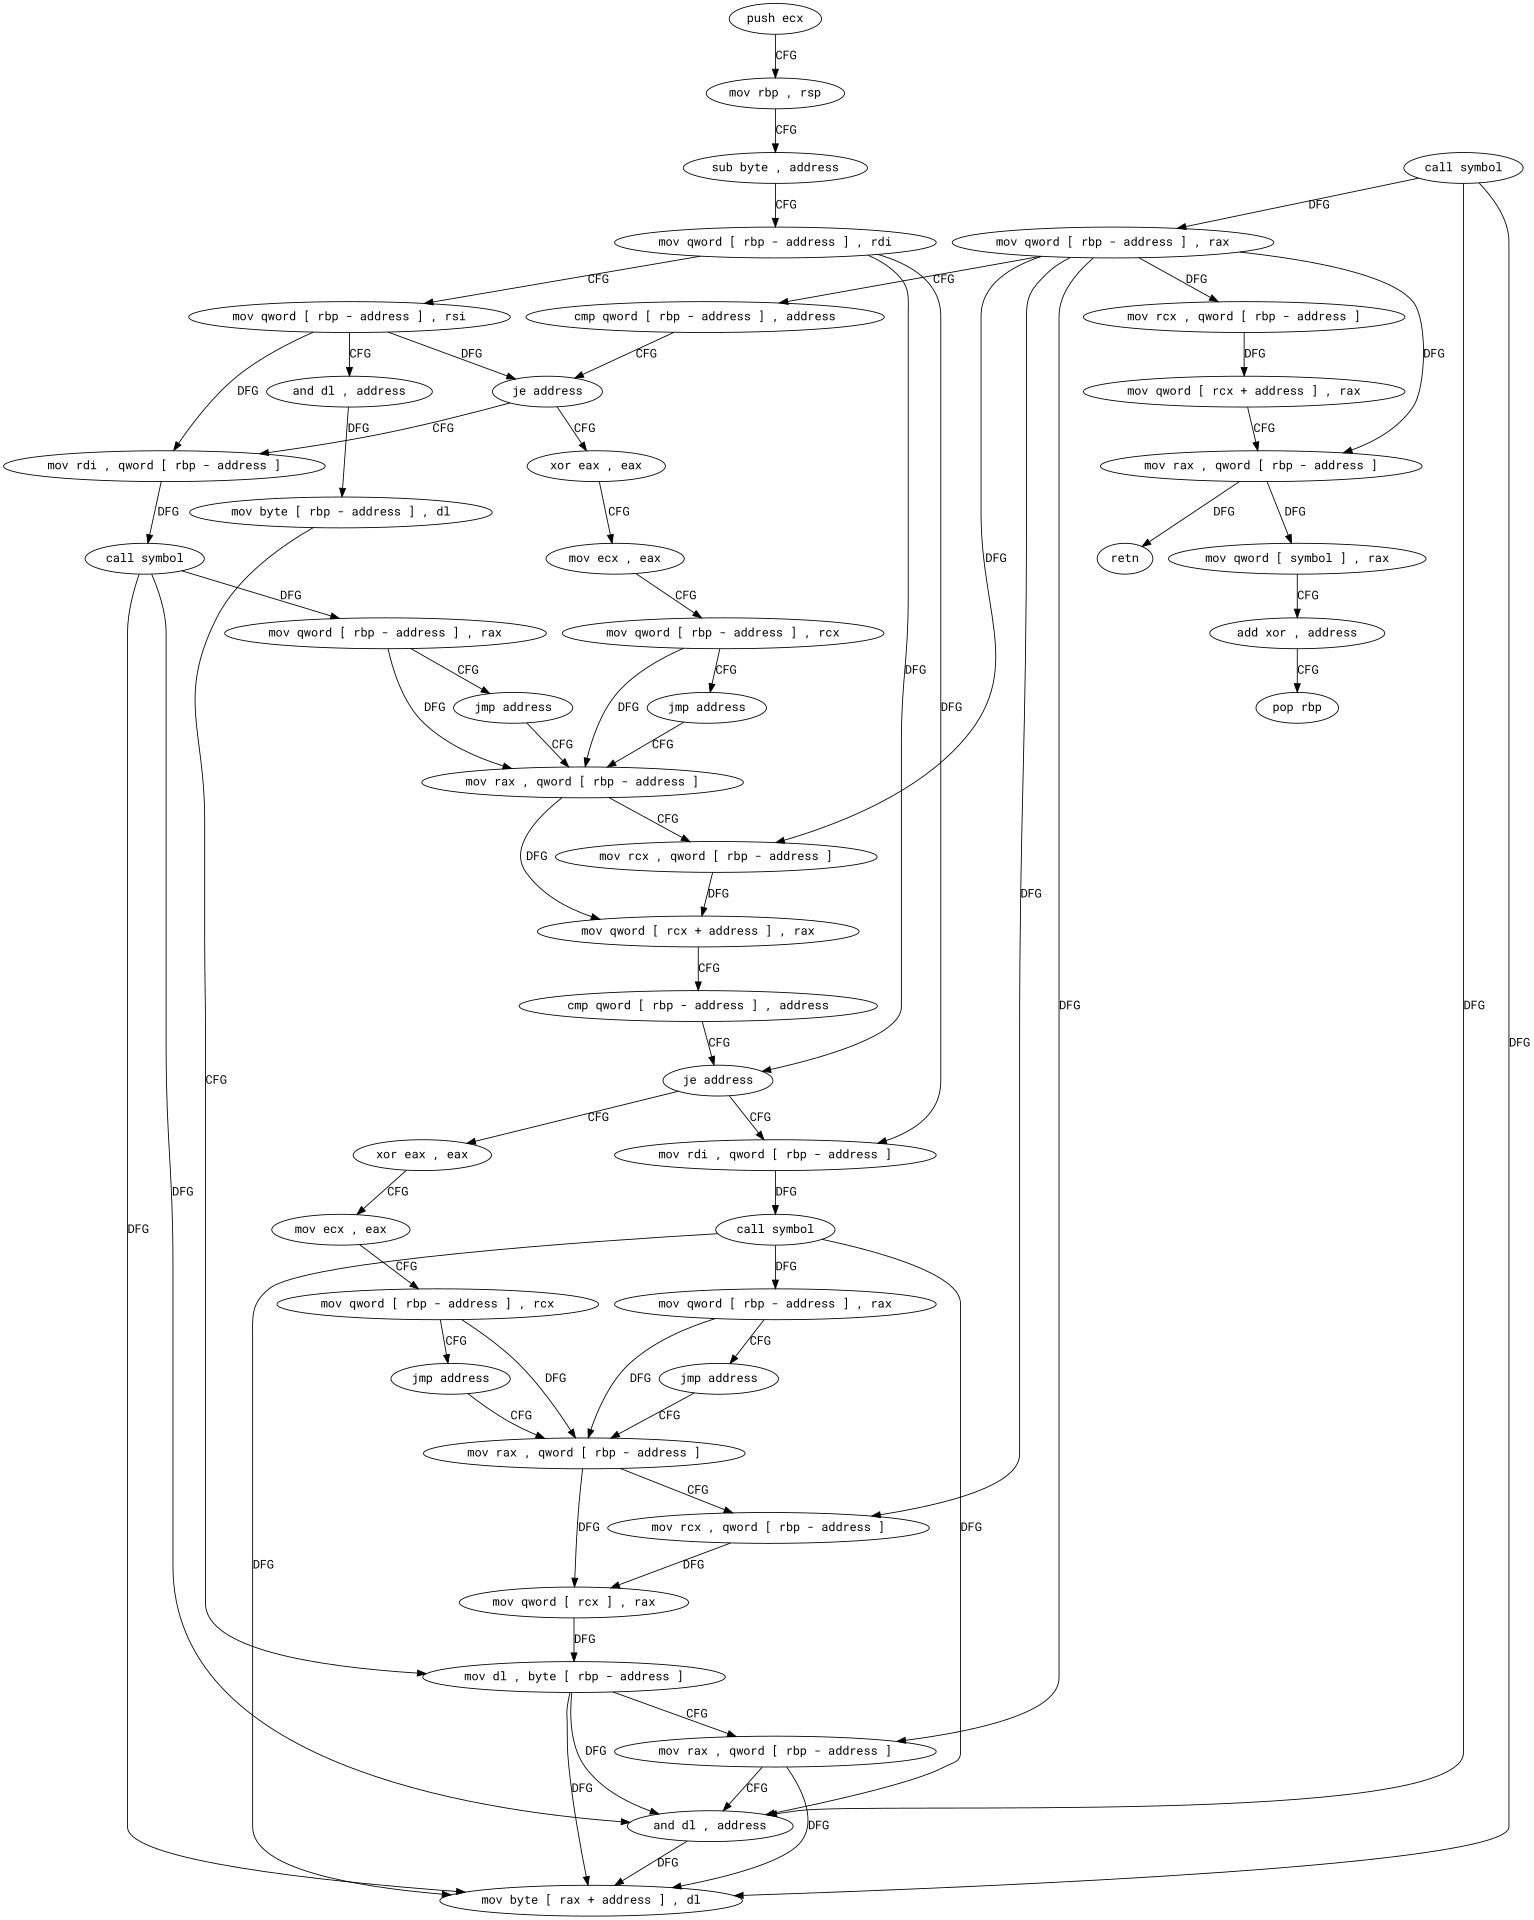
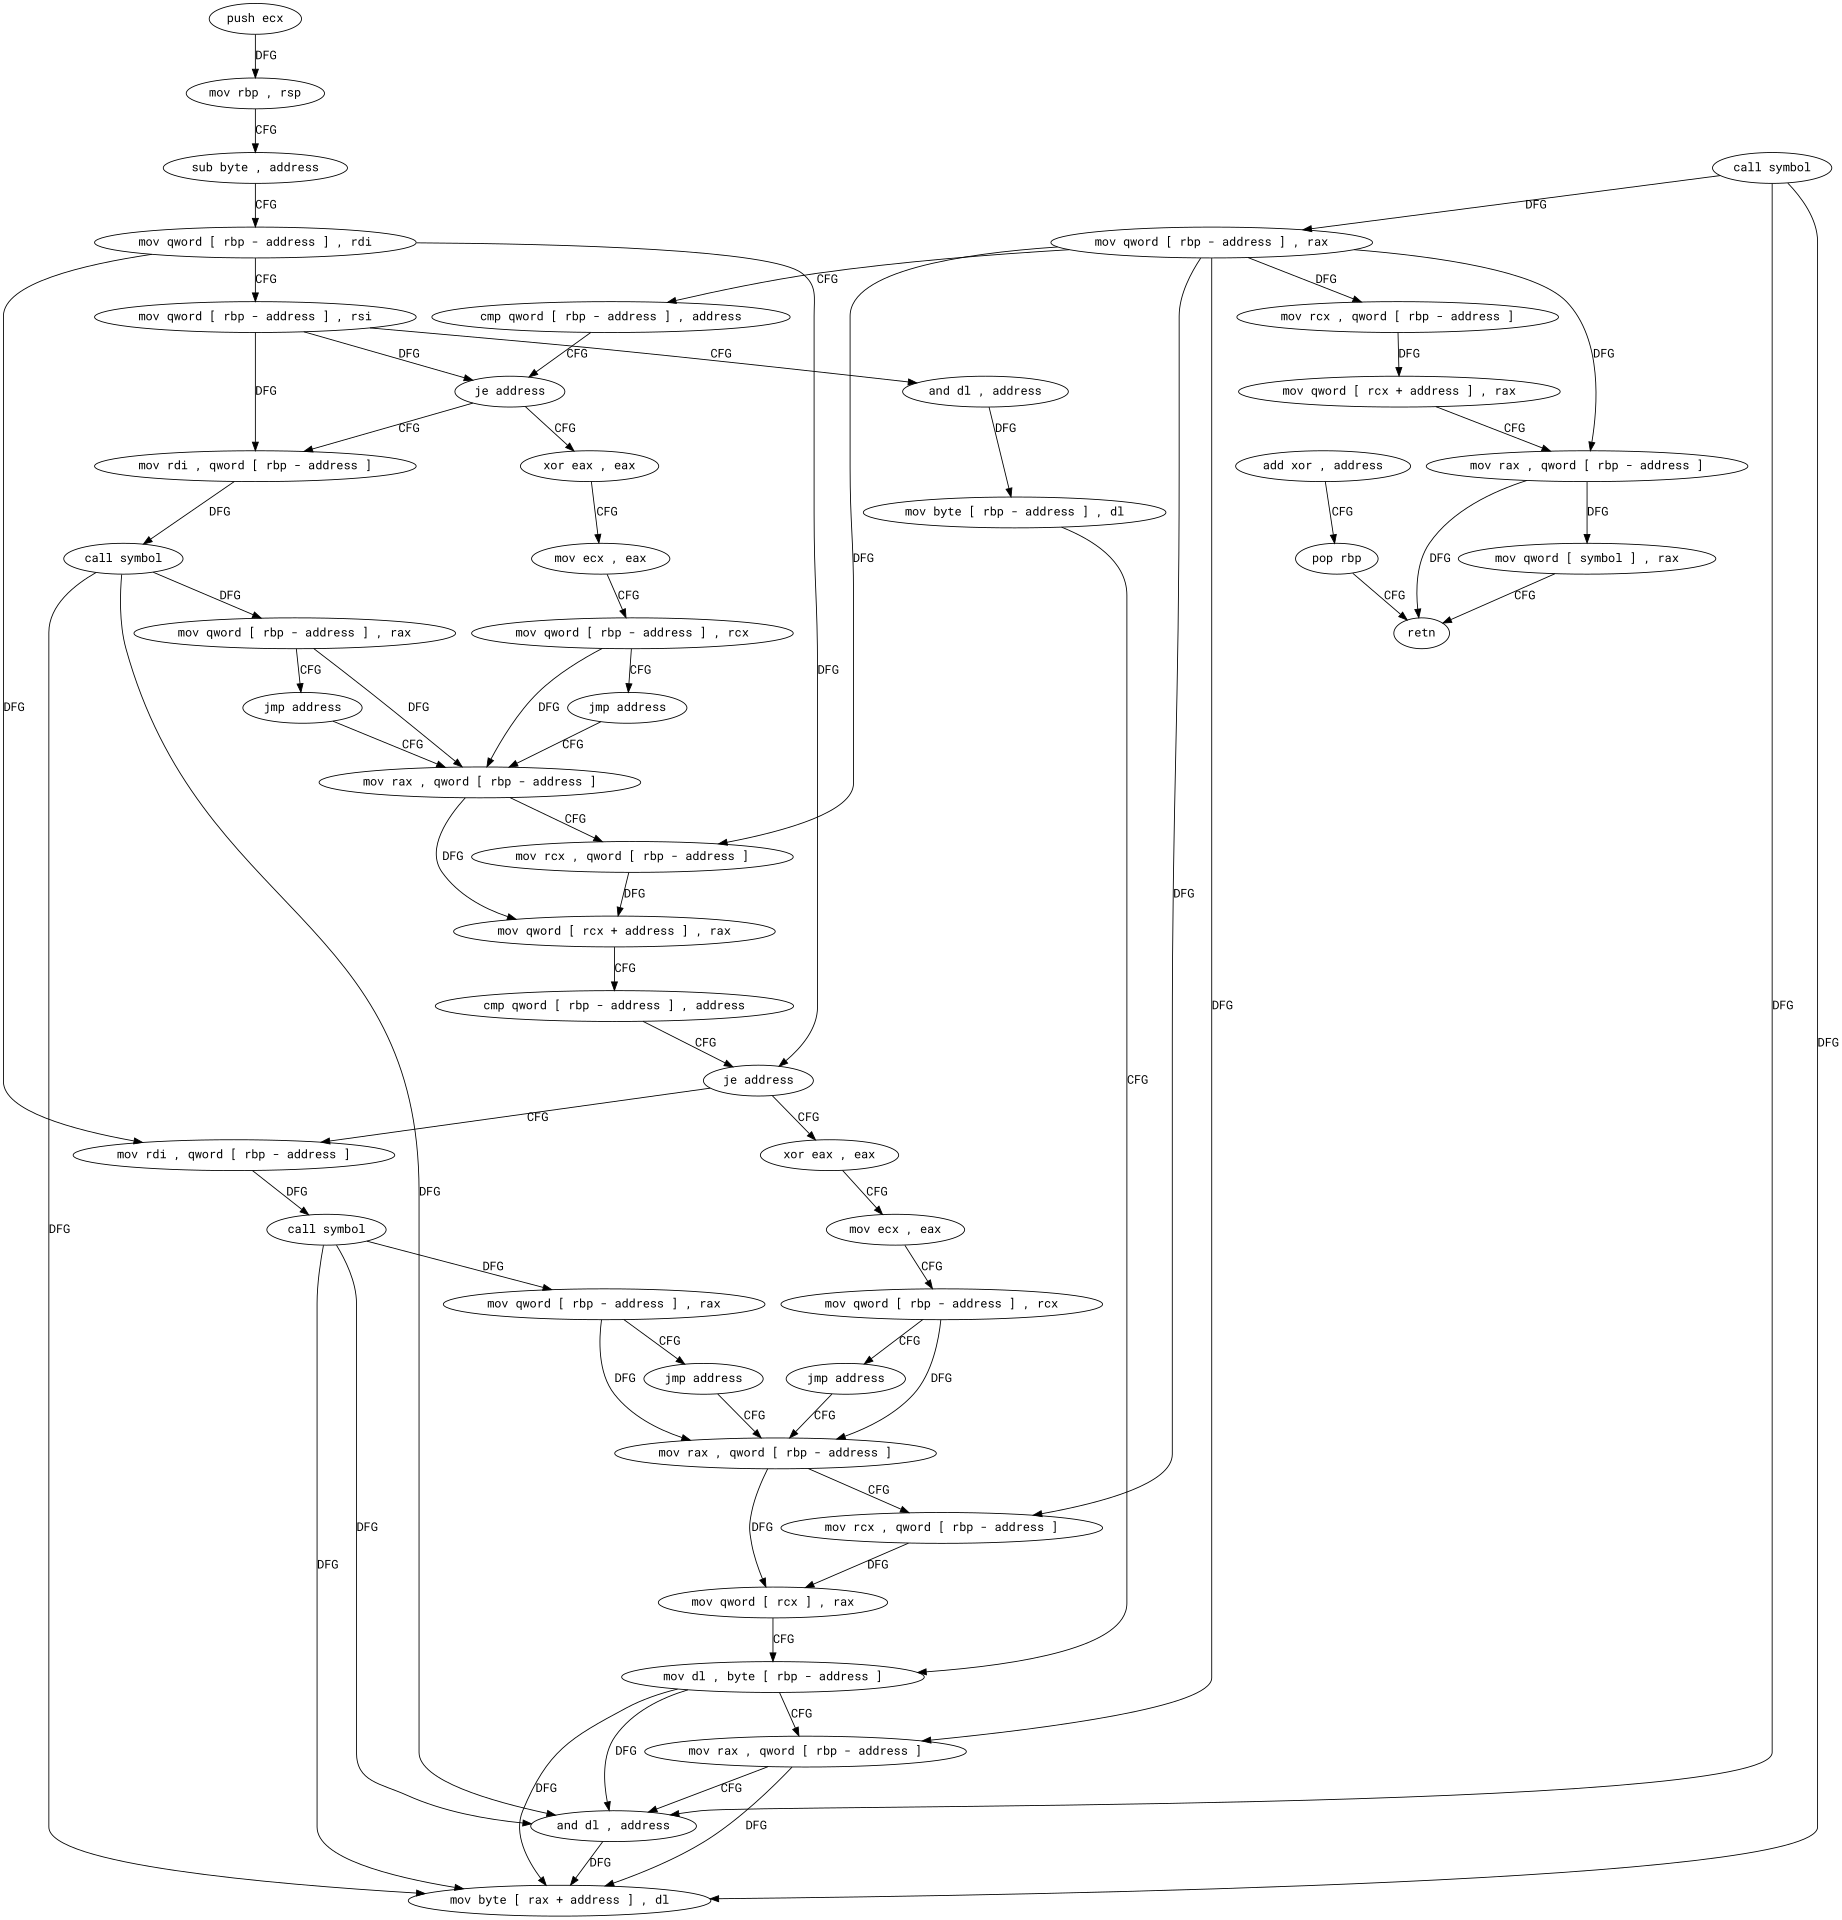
(786, 56) -> (266, 56)
(1297, 592) -> (1503, 597)
none -> (1377, 594)
(585, 1640) -> (784, 1640)
